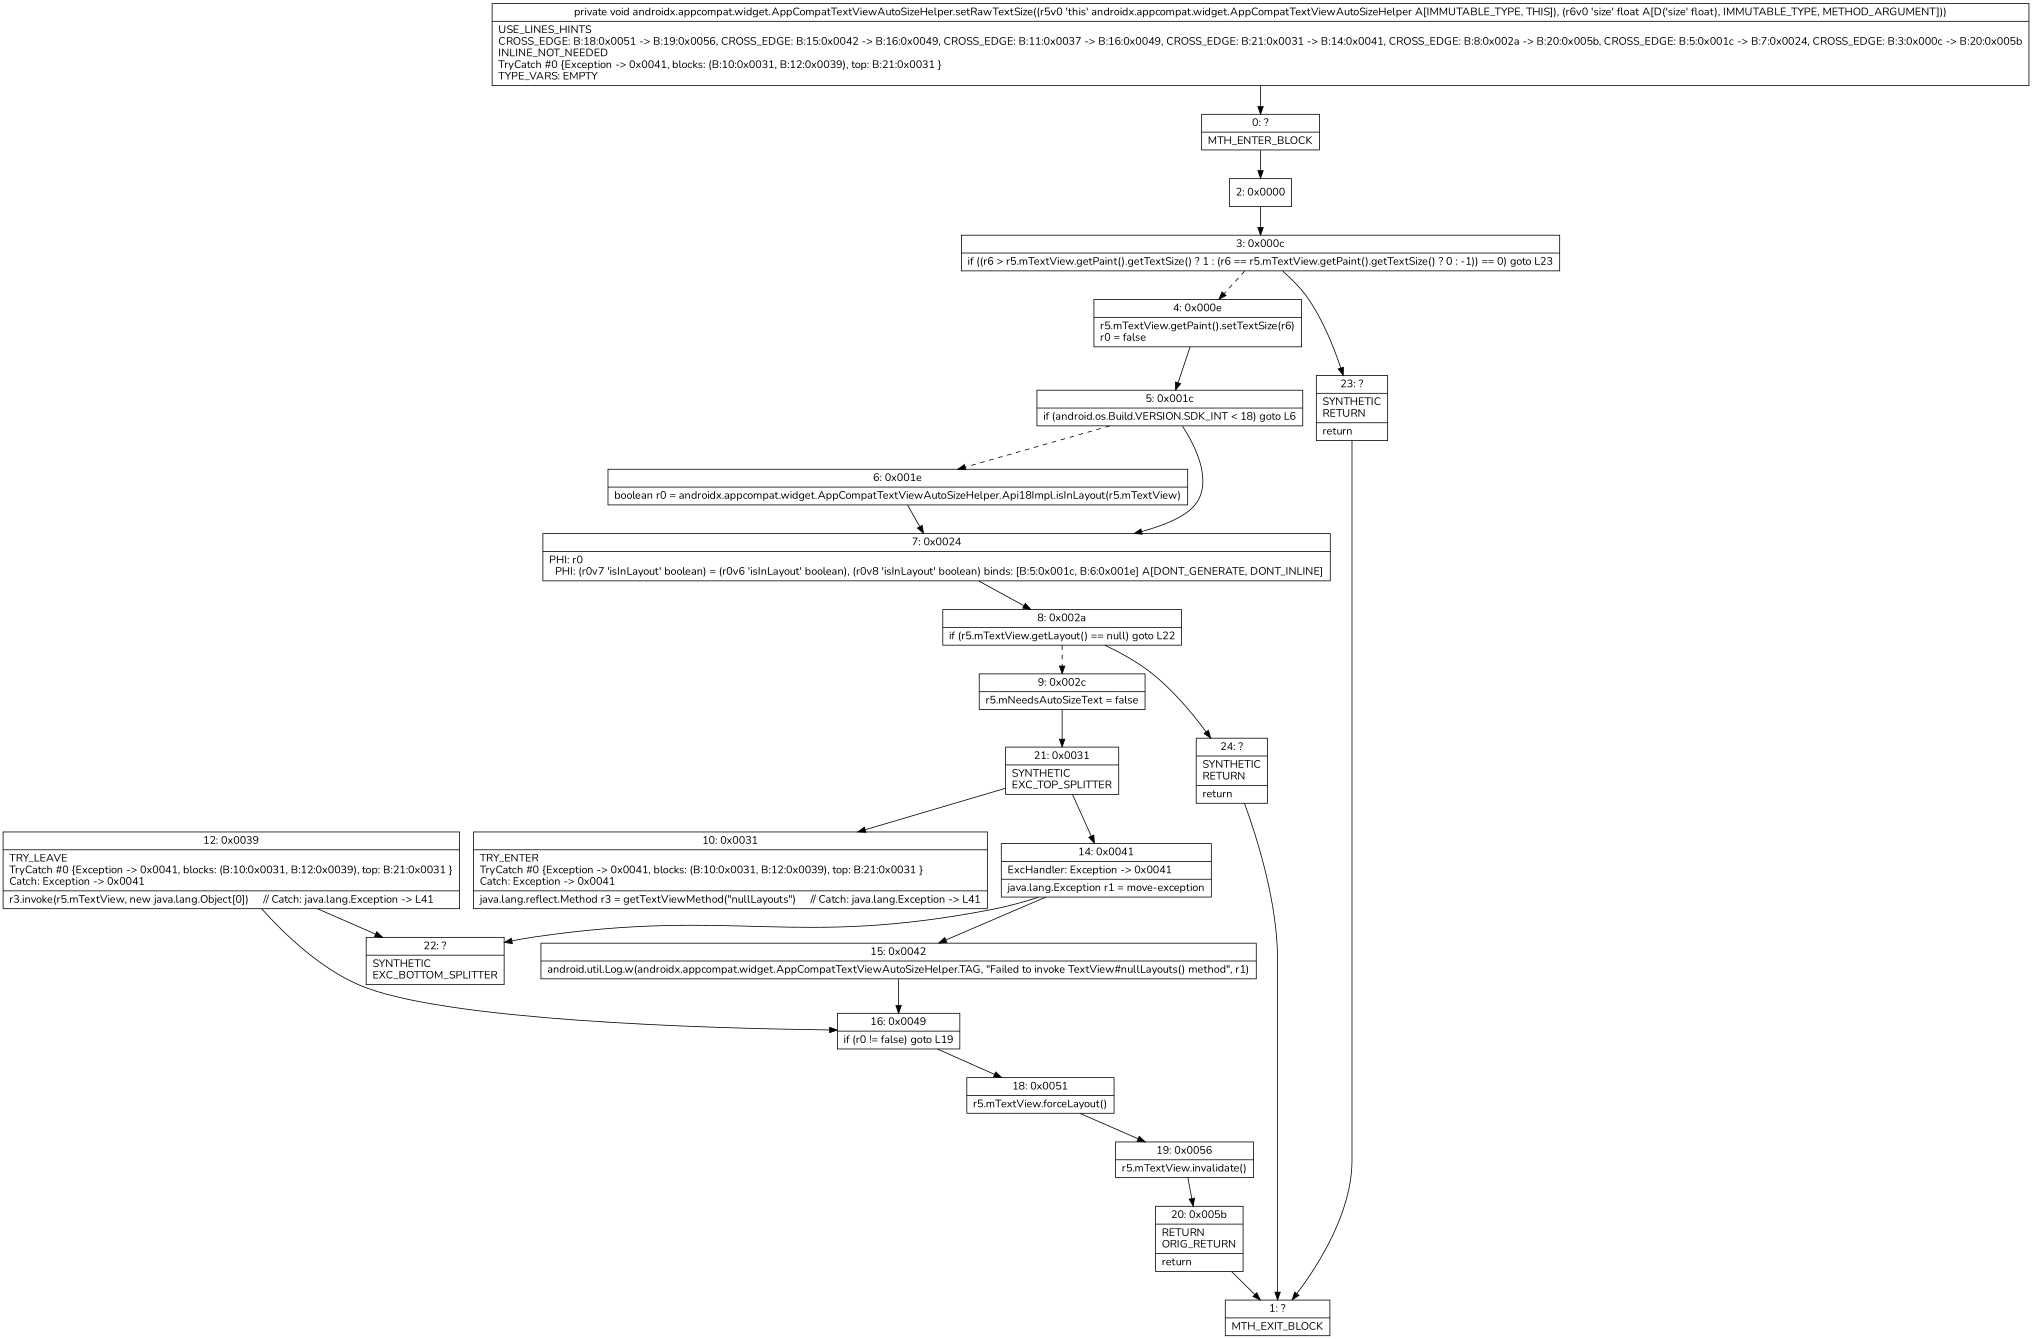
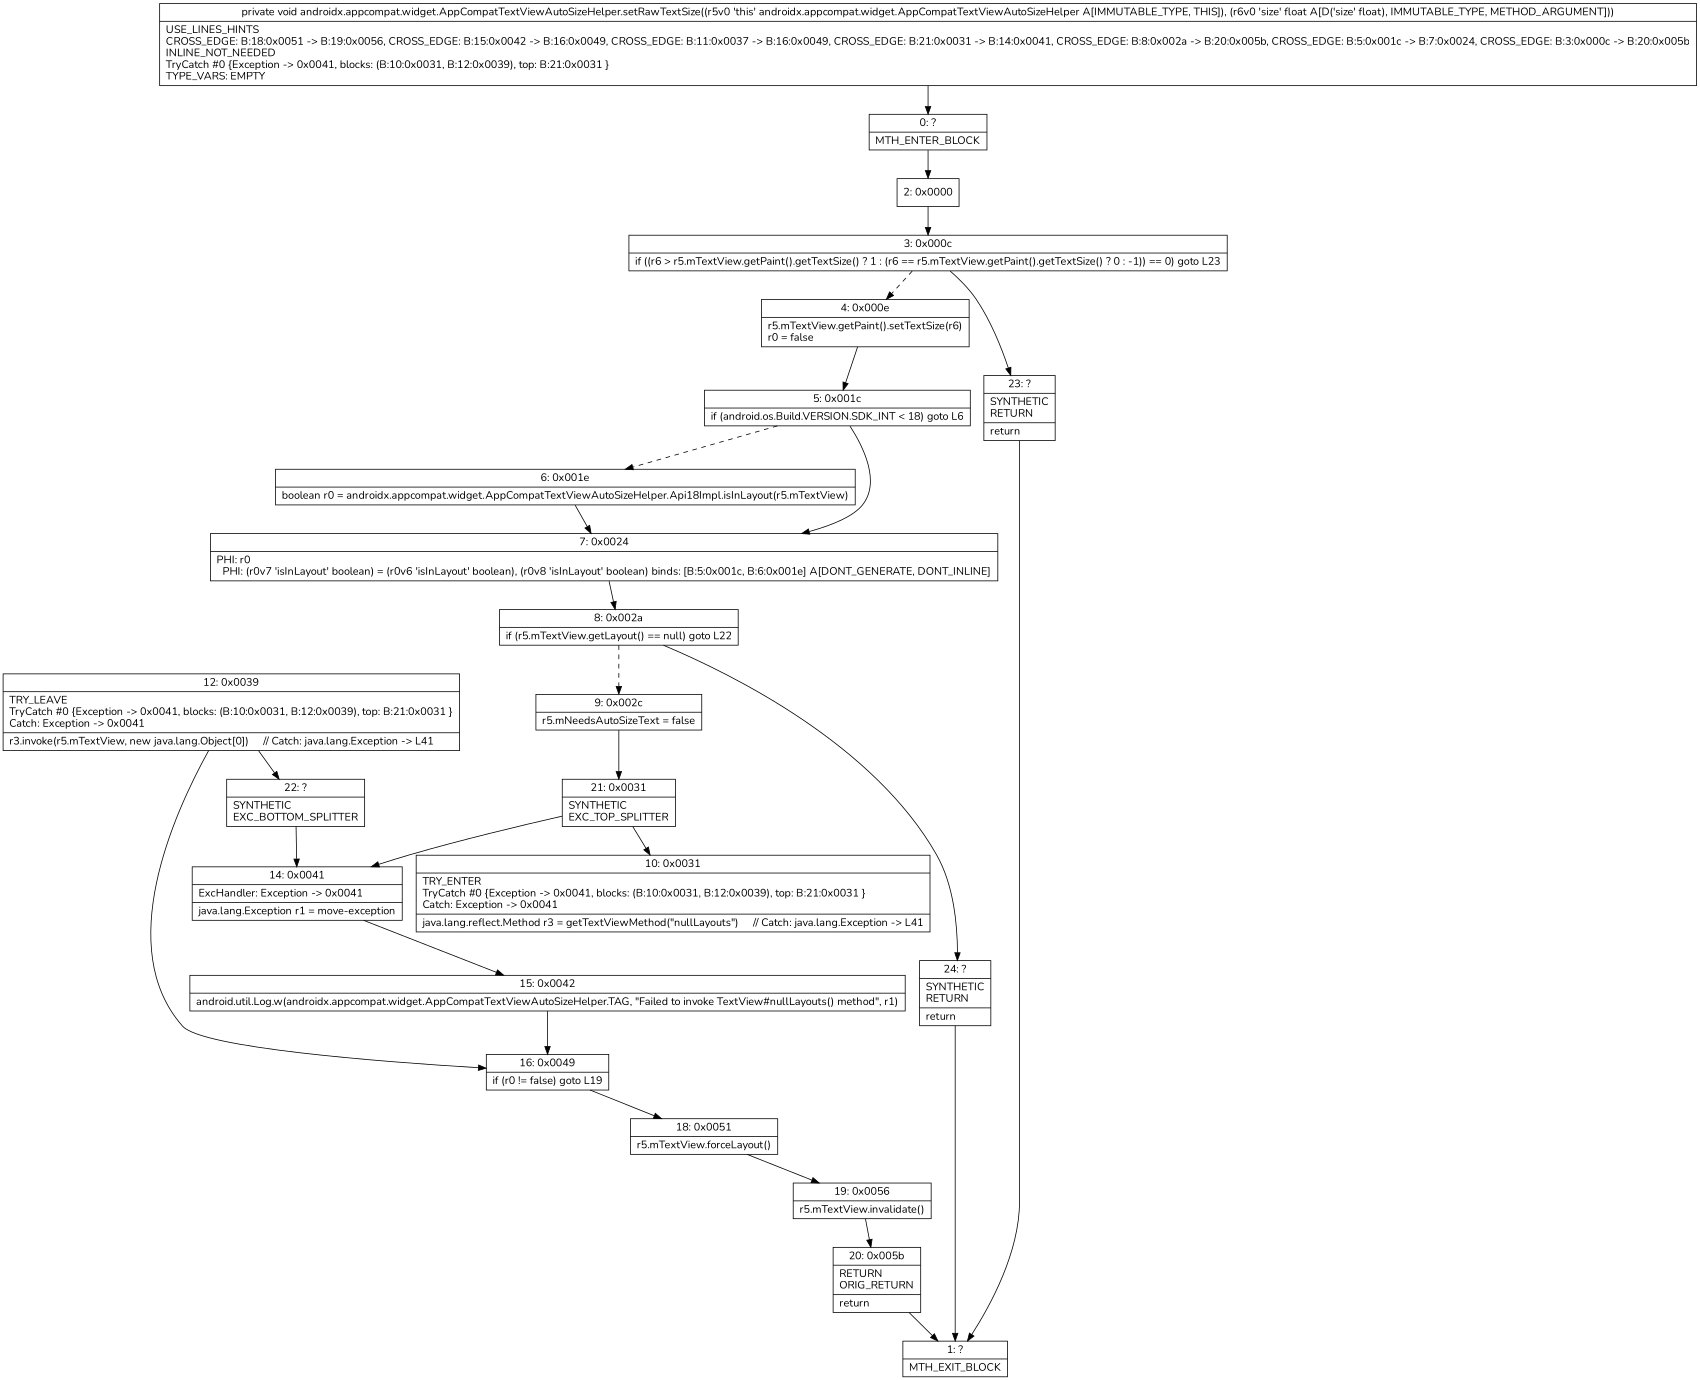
(776, 927) -> (296, 843)
